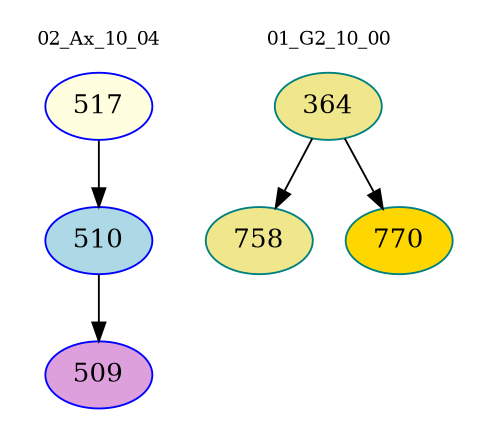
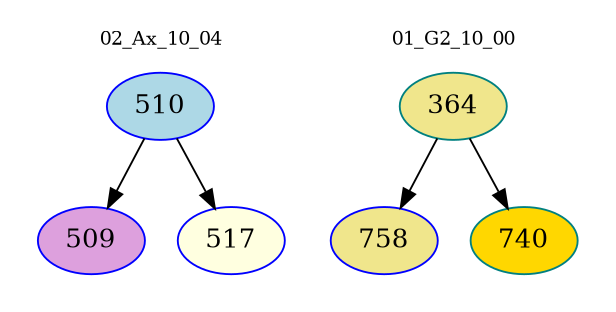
(99, 164) -> (191, 165)
(259, 241) -> (384, 241)
(399, 241) -> (524, 241)
